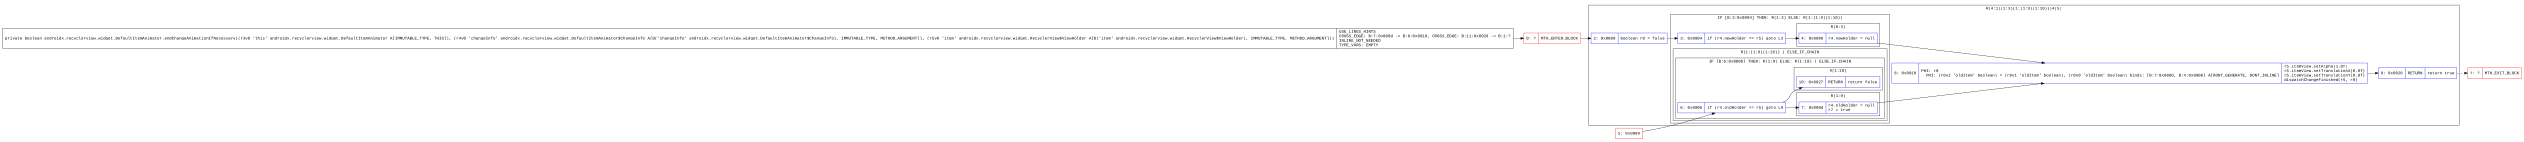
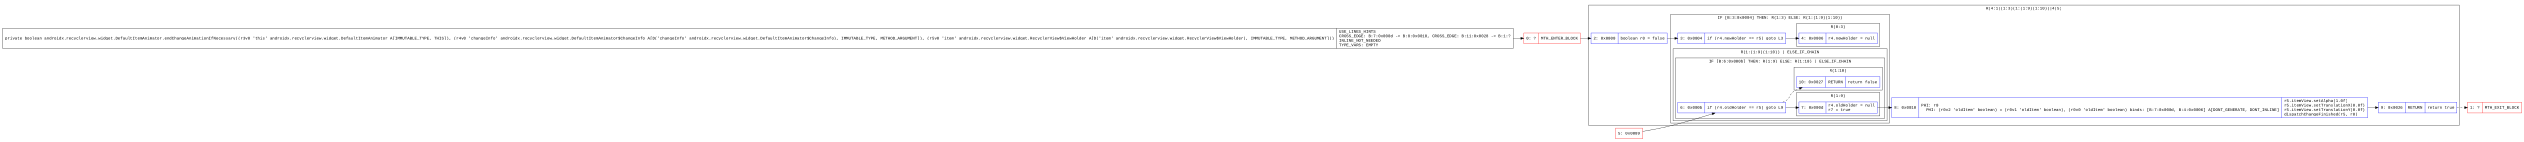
(1960, 53) -> none
(1791, 95) -> (1791, 95)
